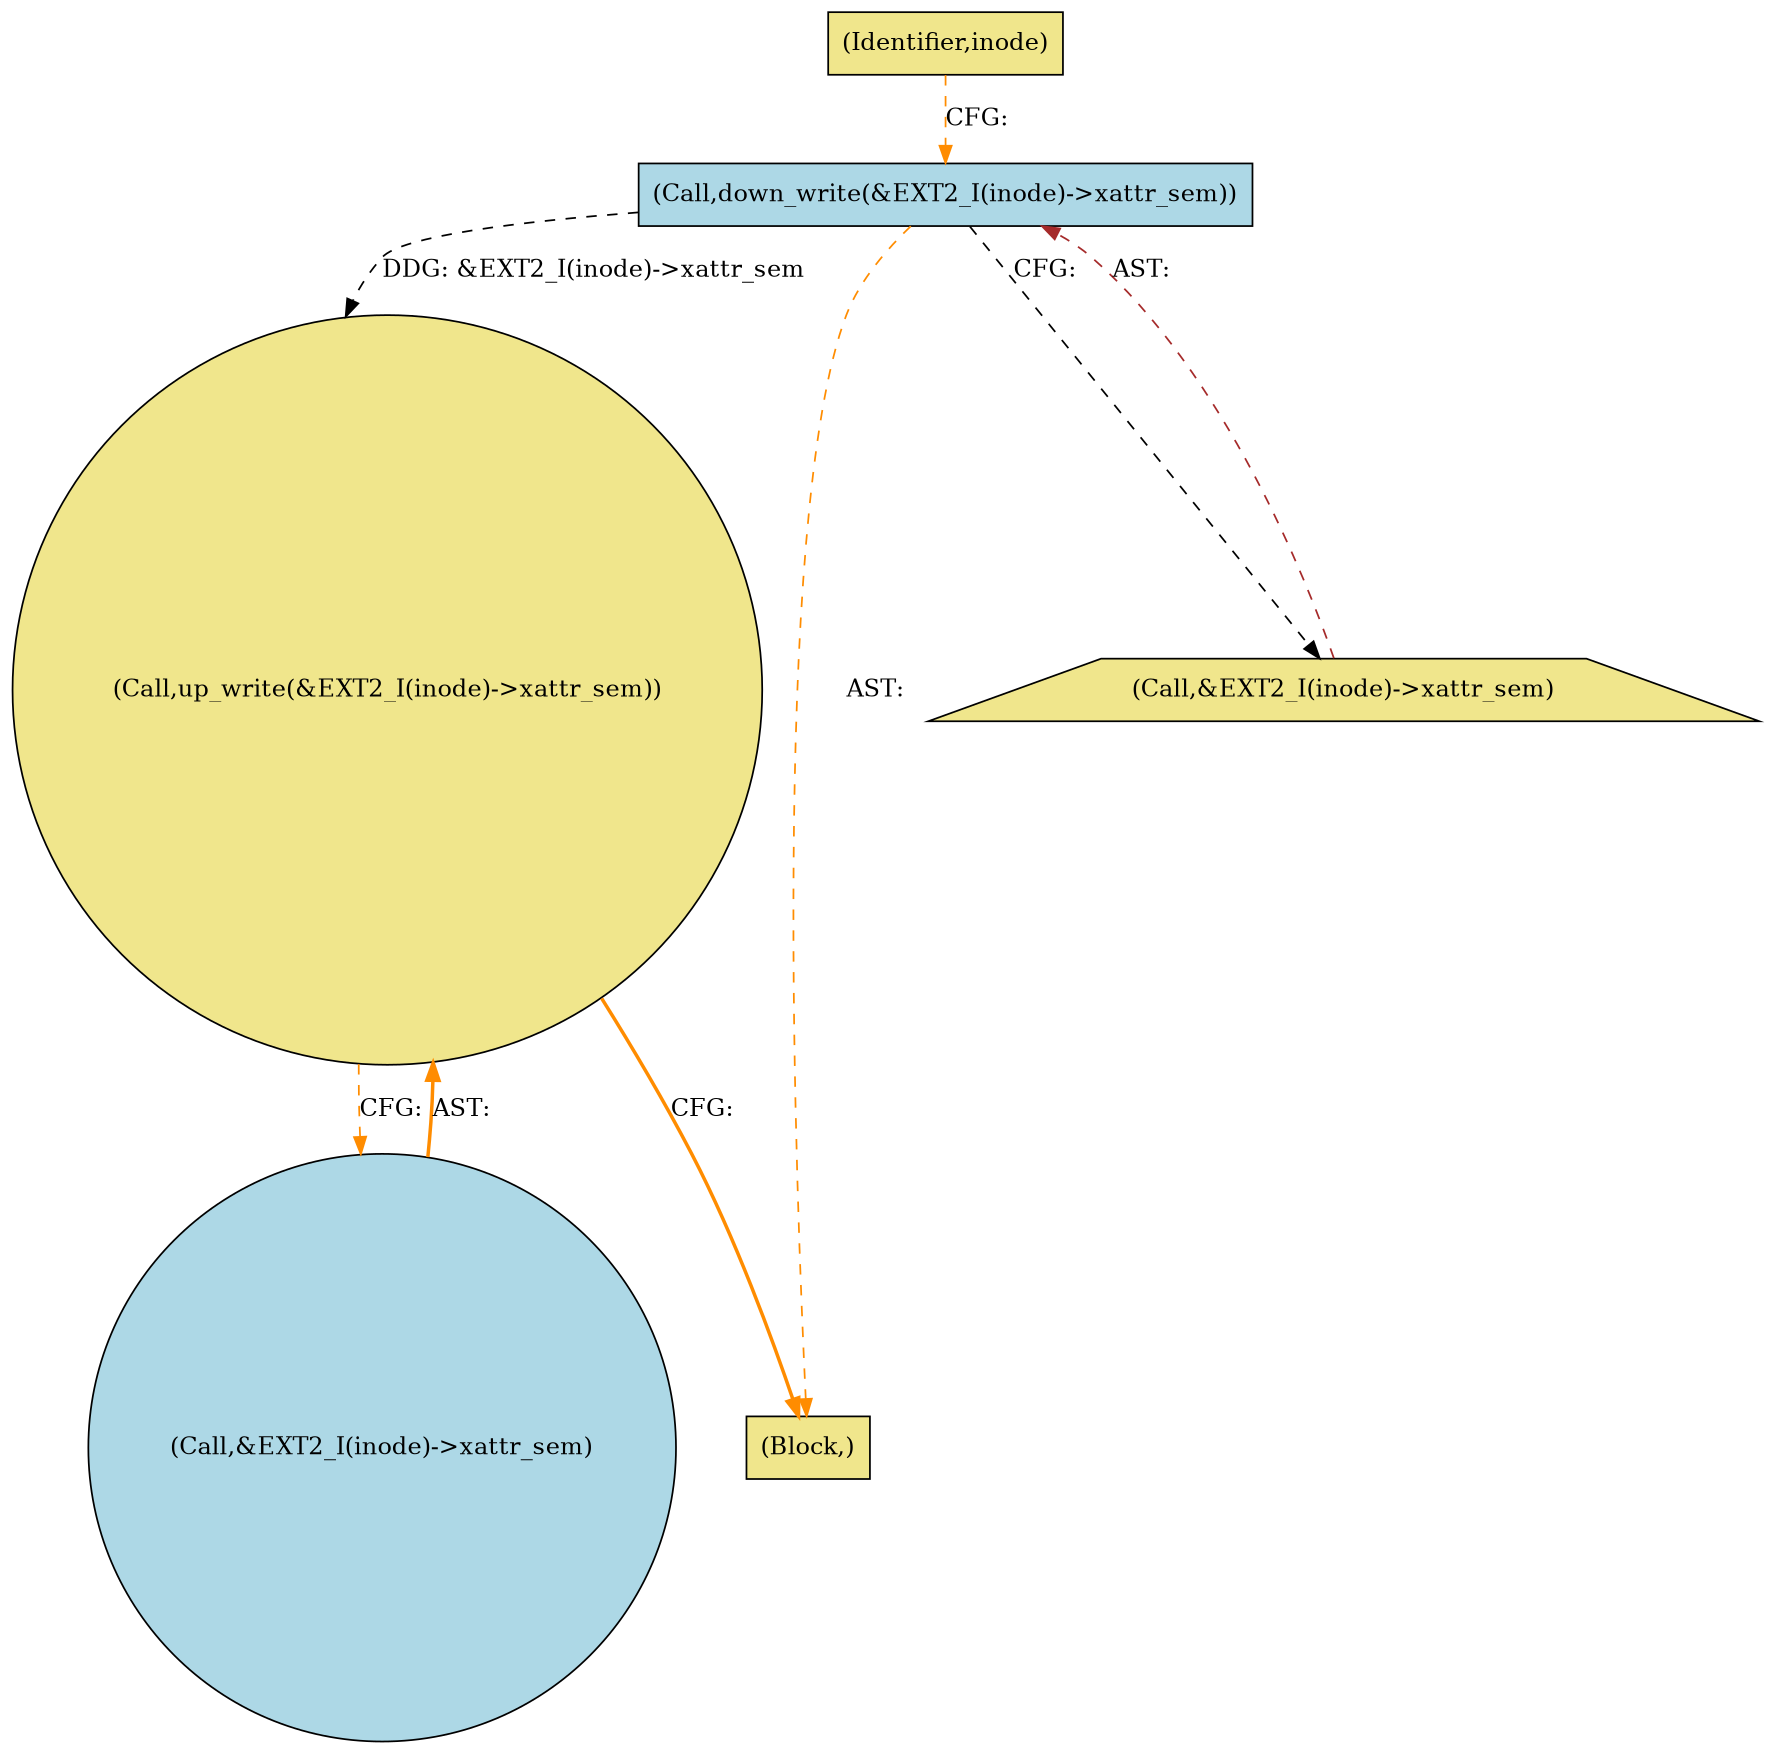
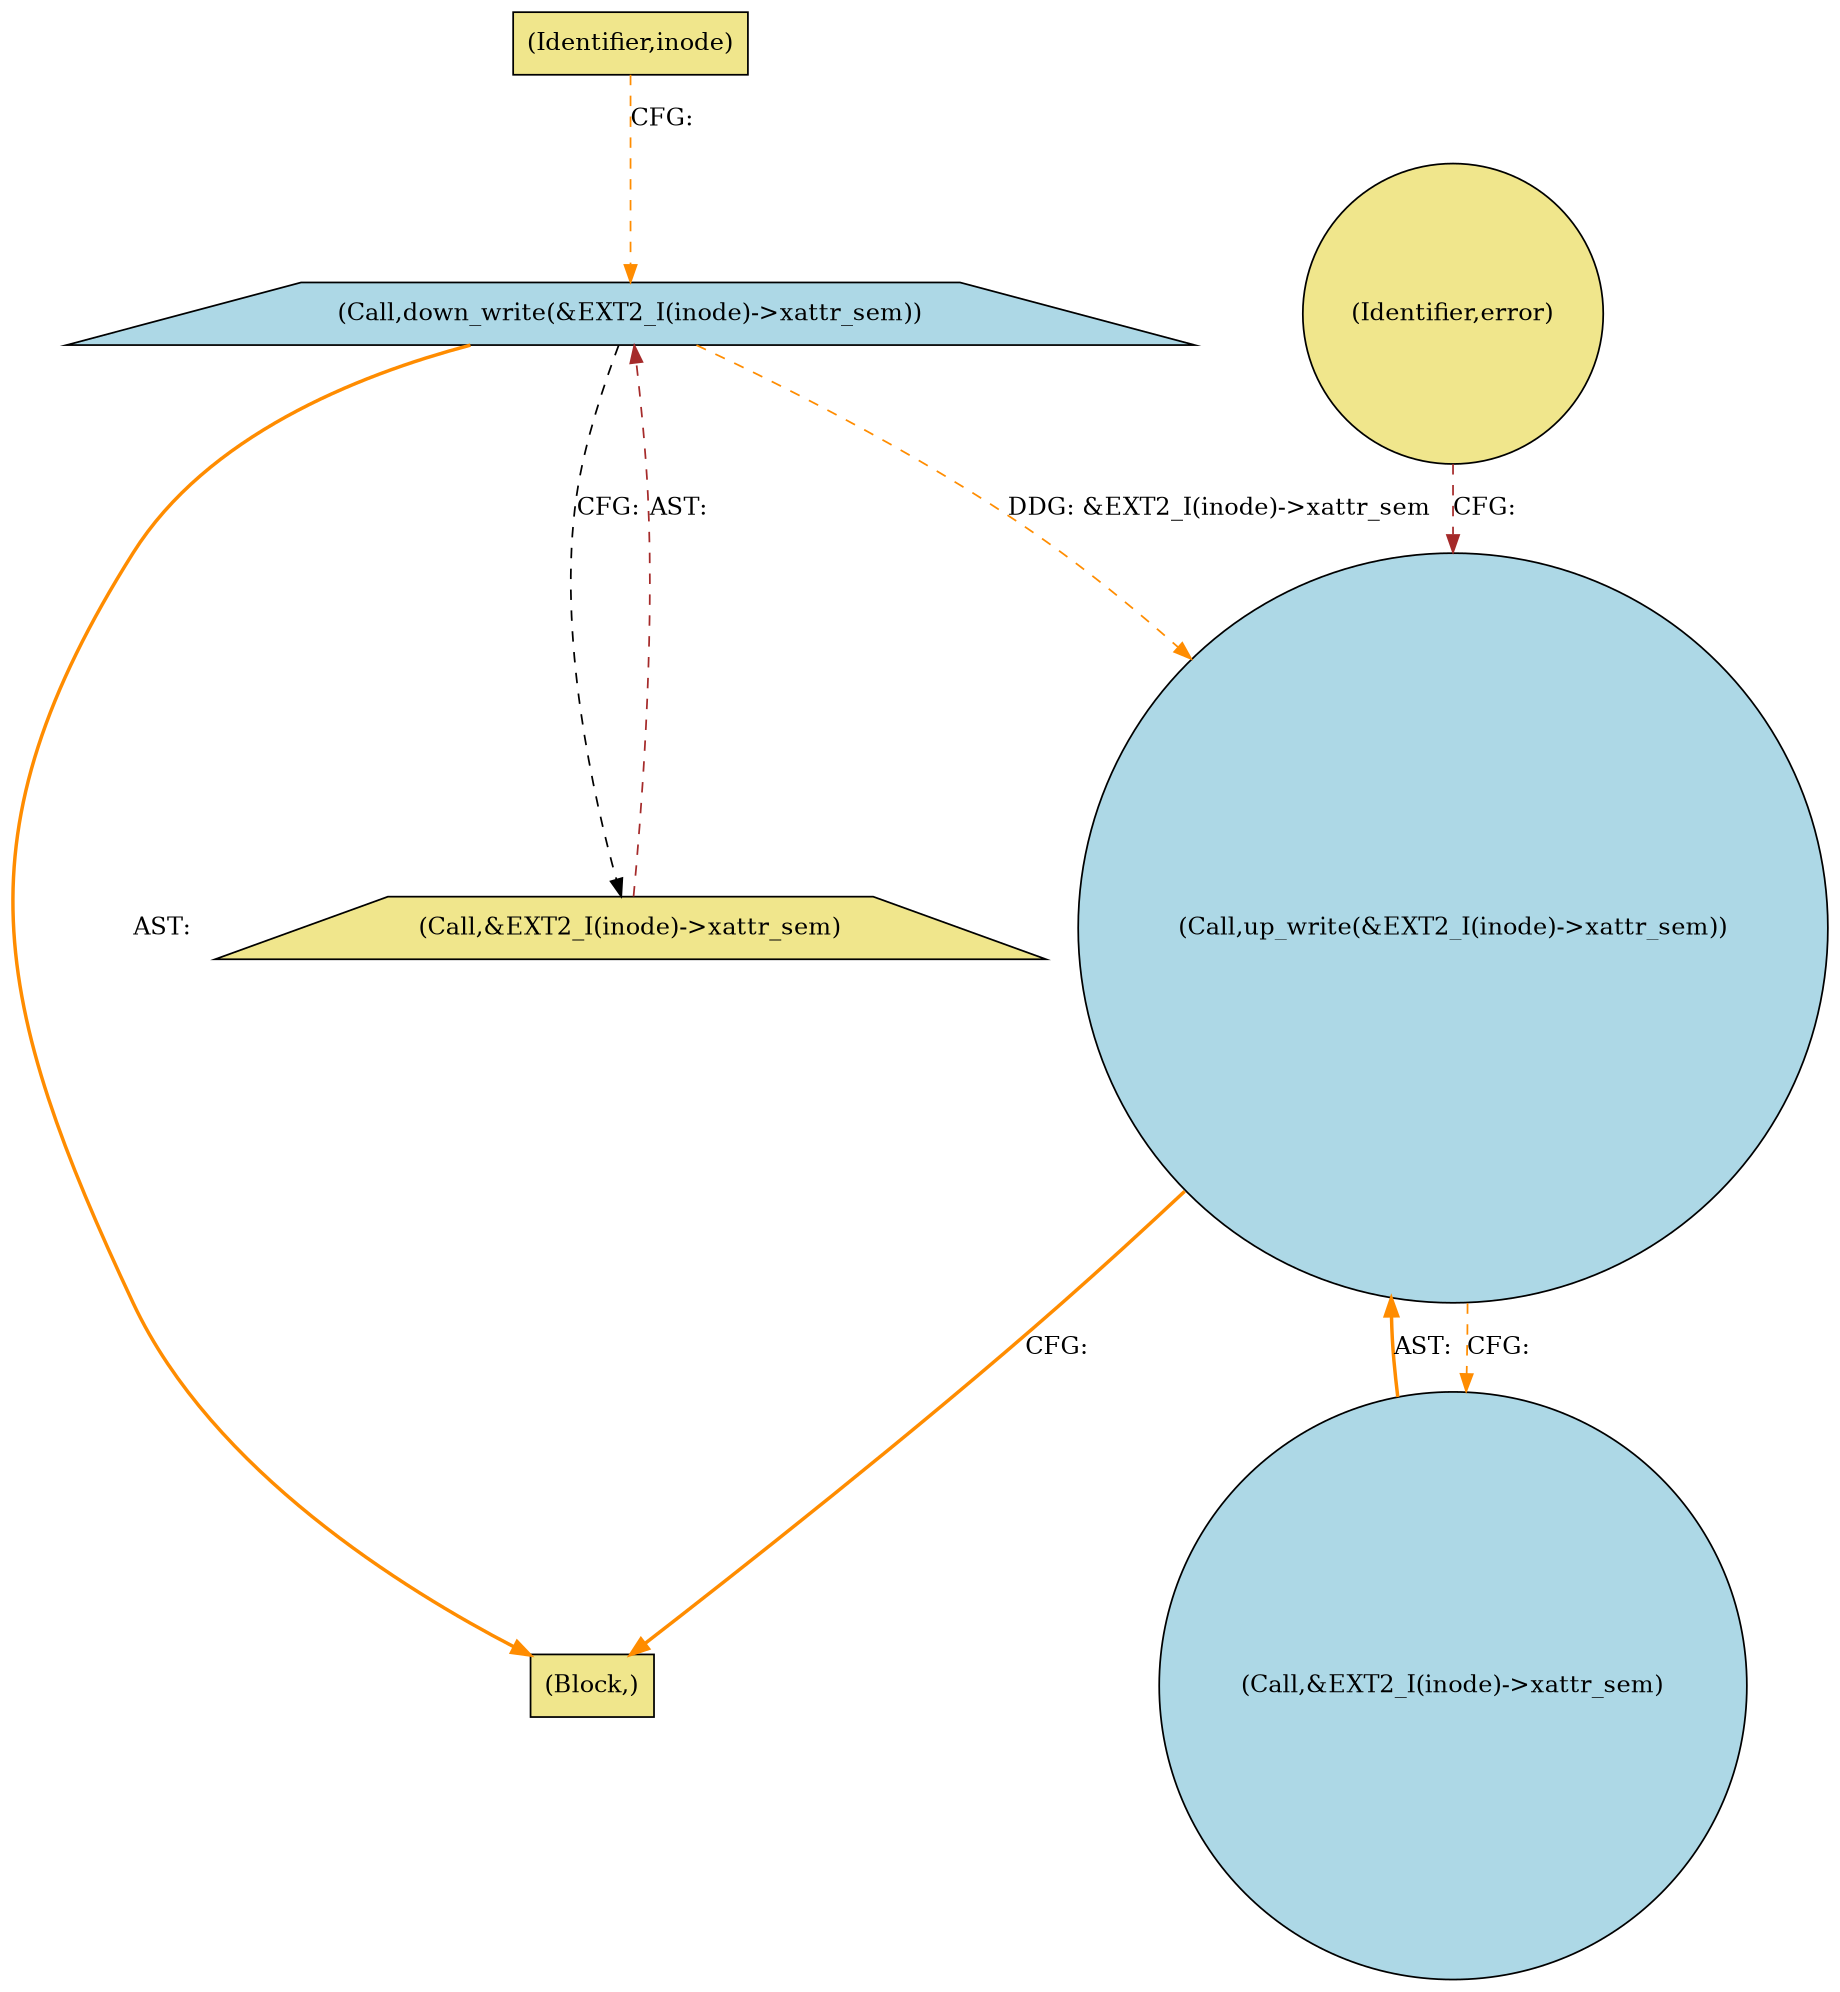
(946, 195) -> (631, 314)
(482, 229) -> (949, 478)
none -> (1453, 314)
(387, 690) -> (1453, 928)
(795, 800) -> (21, 983)
